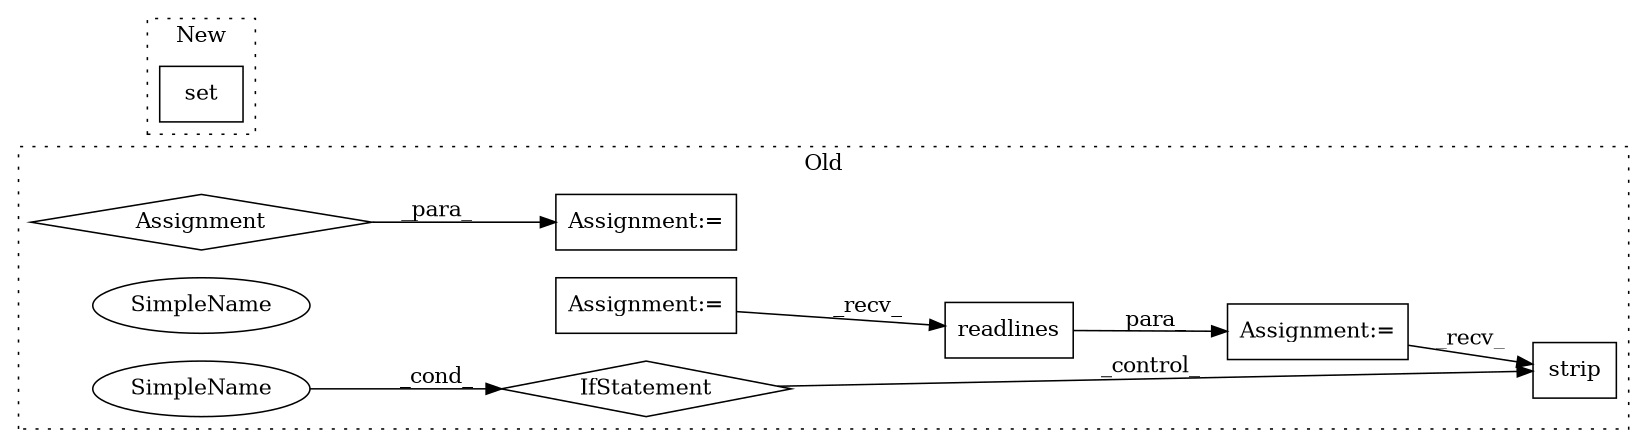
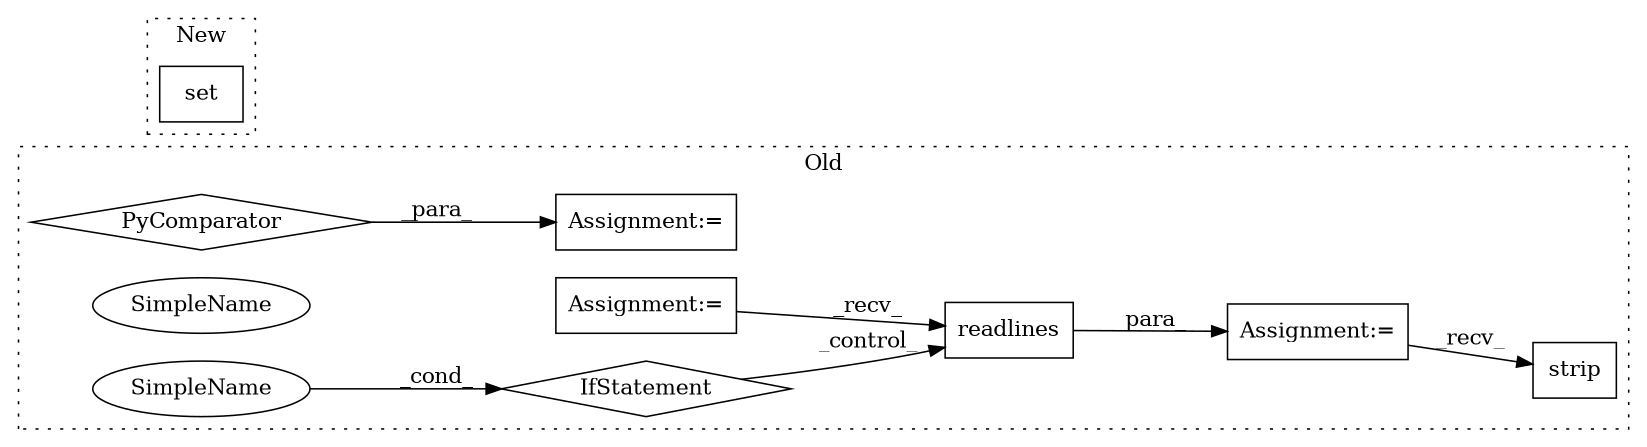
(201, 222) -> (201, 222)
(1147, 379) -> (836, 367)
